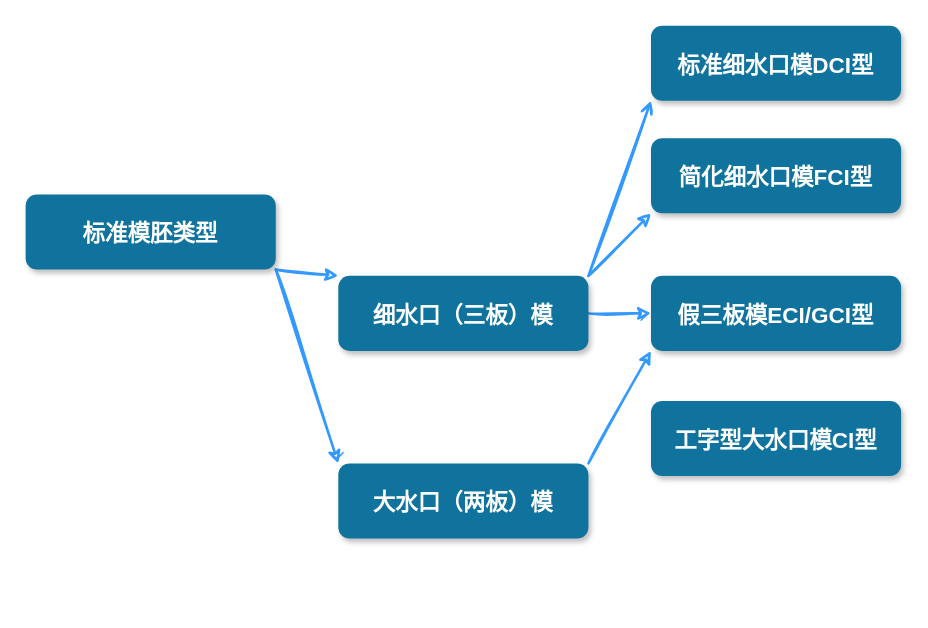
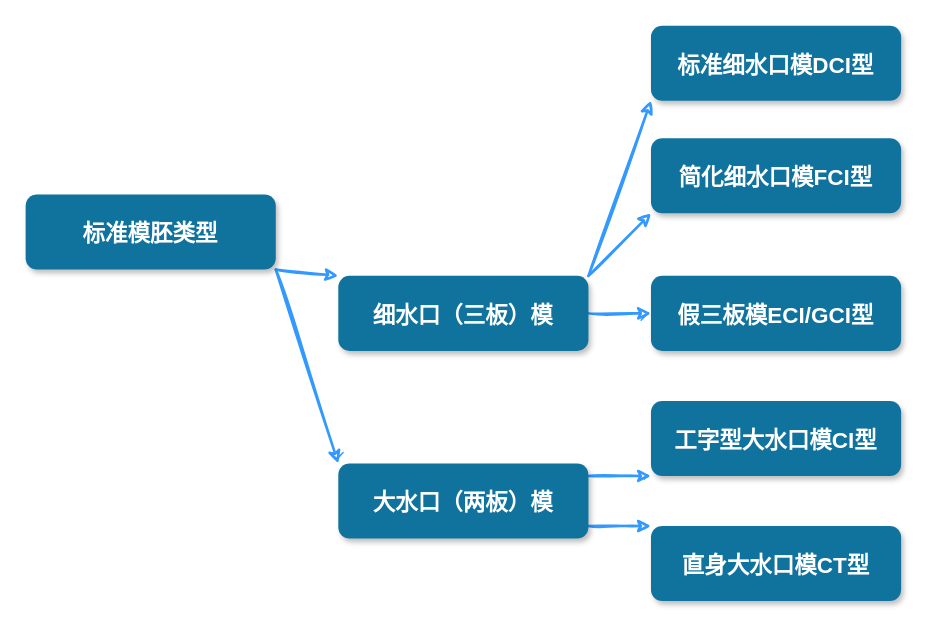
(647, 111) -> (646, 112)
(617, 411) -> (614, 476)
none -> (614, 526)
none -> (776, 563)
